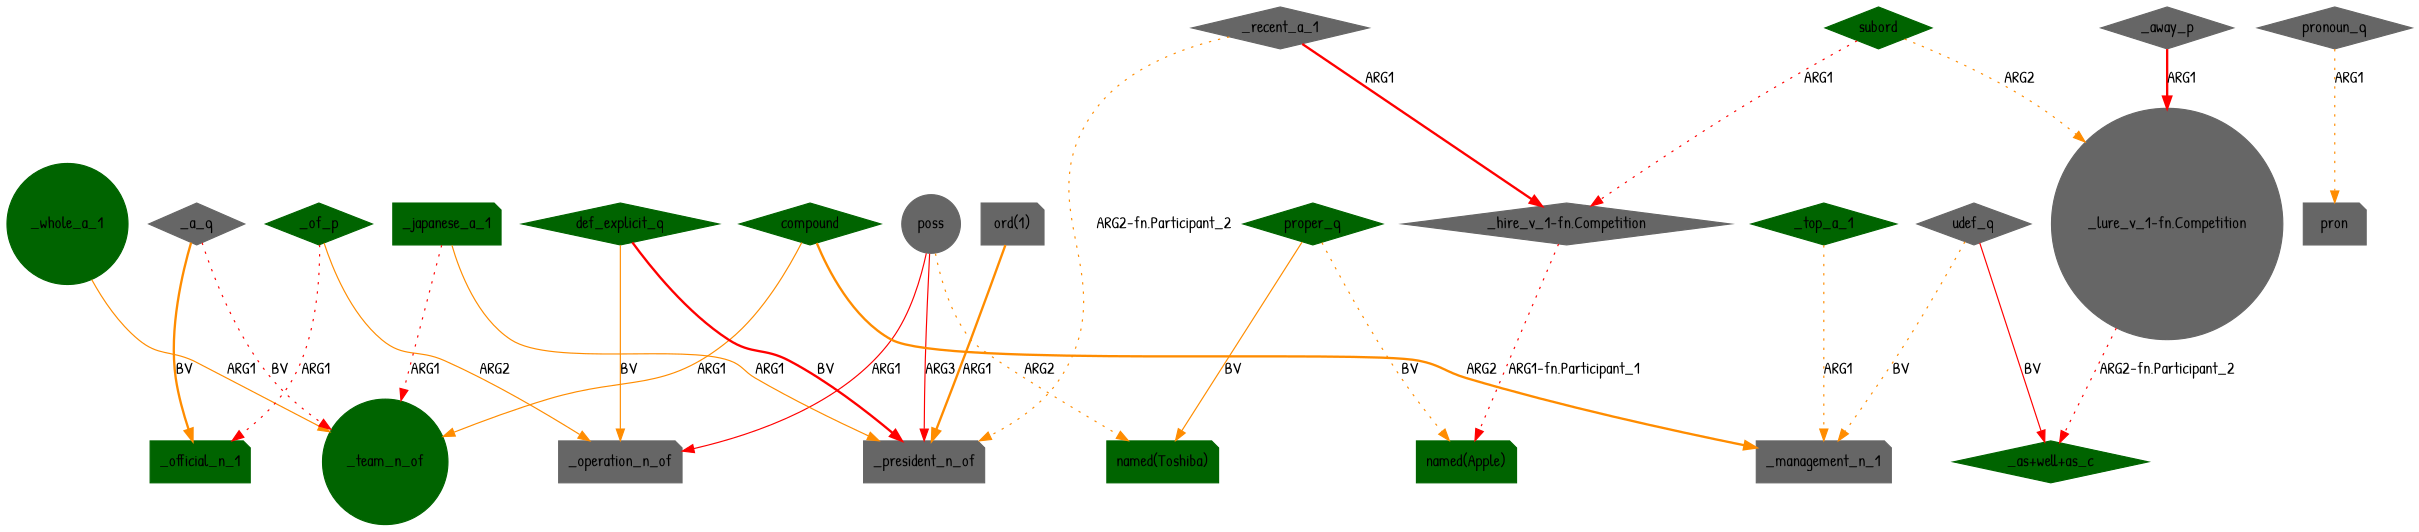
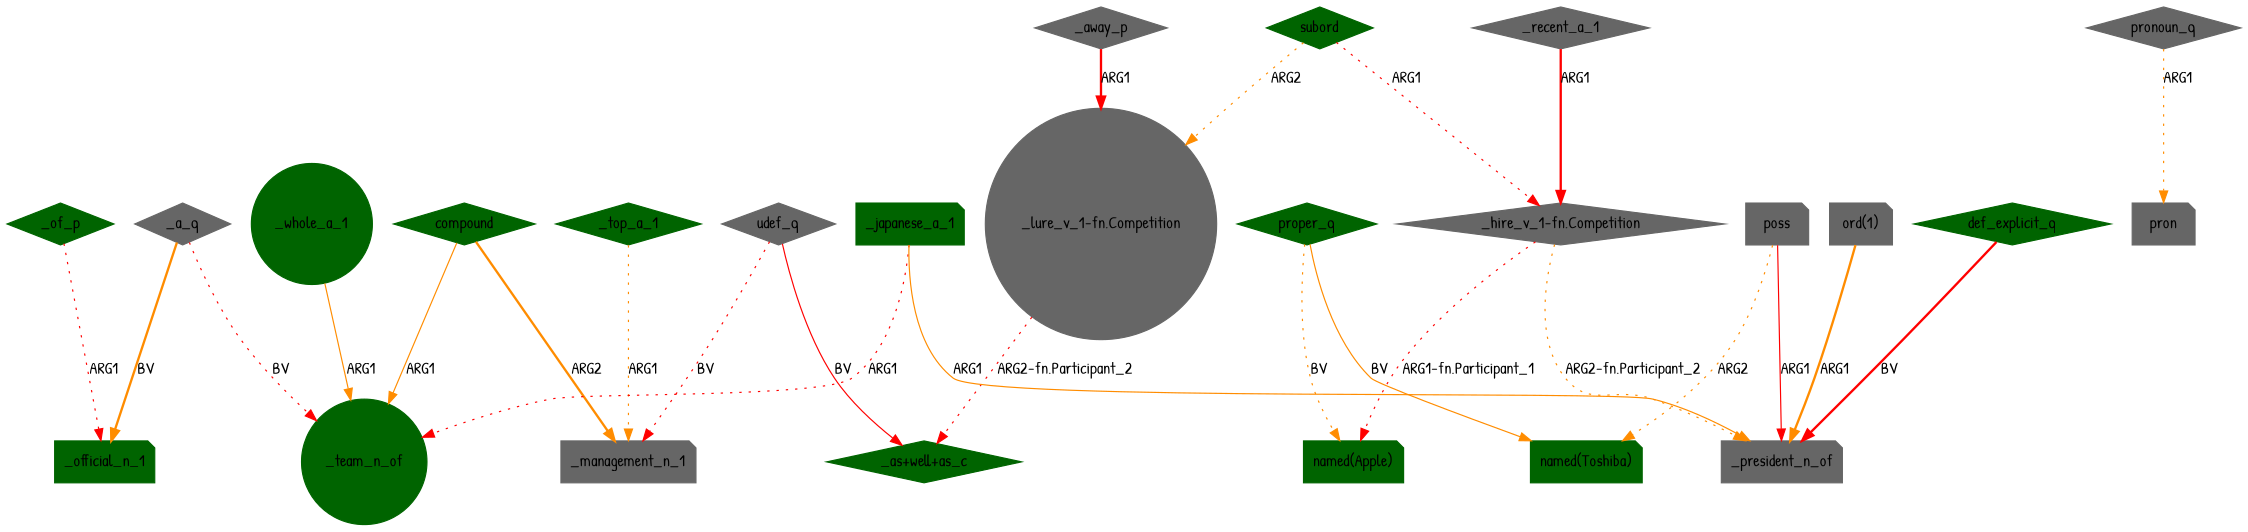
(1071, 212) -> (1576, 388)
(931, 224) -> (1777, 224)
(1908, 339) -> (713, 339)
(940, 369) -> (1795, 369)
(620, 462) -> none
